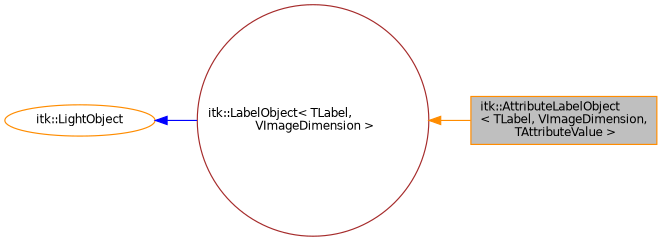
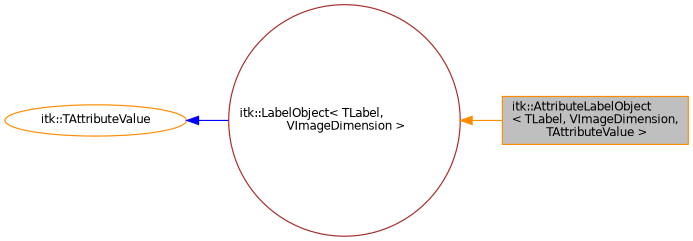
(80, 120) -> (96, 120)
